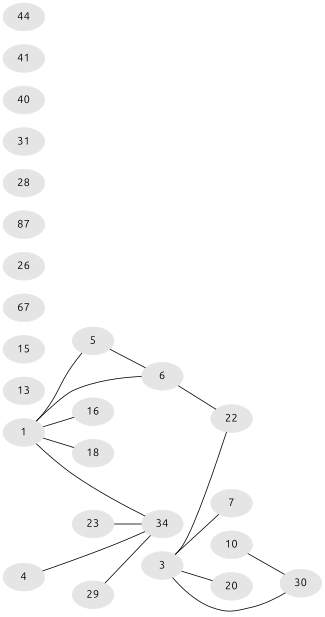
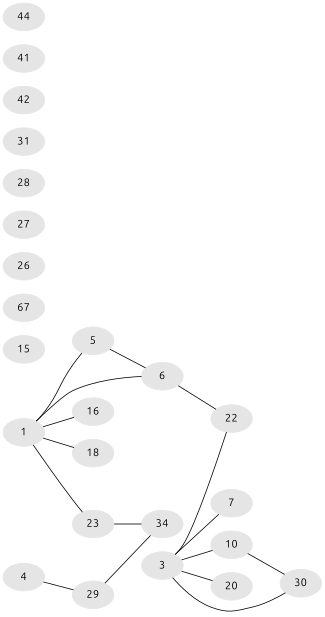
(24, 100) -> (24, 100)
(24, 225) -> (24, 225)
(24, 391) -> none
(88, 484) -> (57, 479)
(94, 552) -> (59, 586)
none -> (197, 555)
